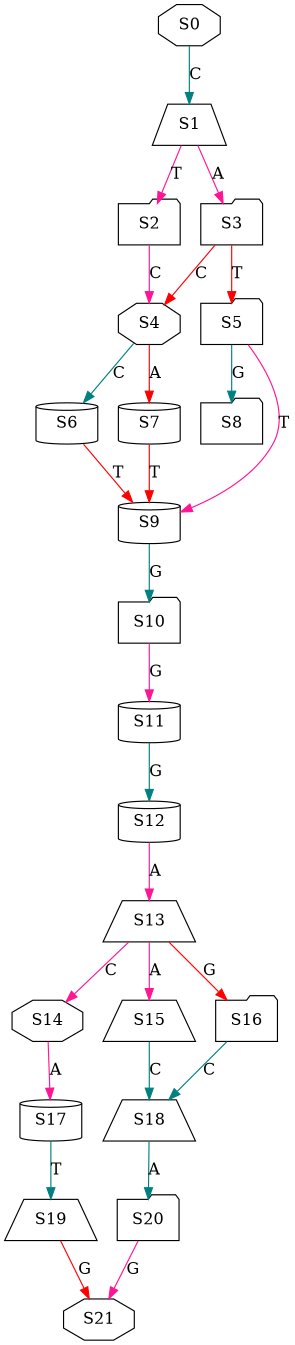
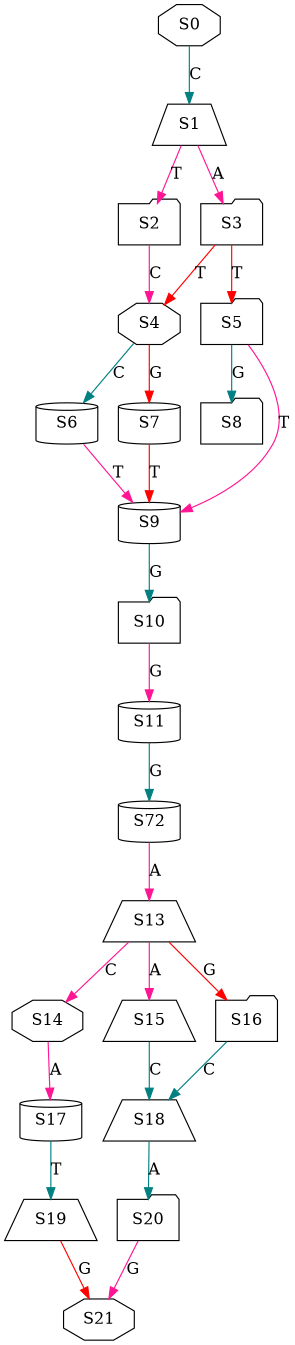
(201, 274) -> (201, 274)
(155, 374) -> (156, 374)
(104, 469) -> (104, 469)
(149, 822) -> (149, 822)
